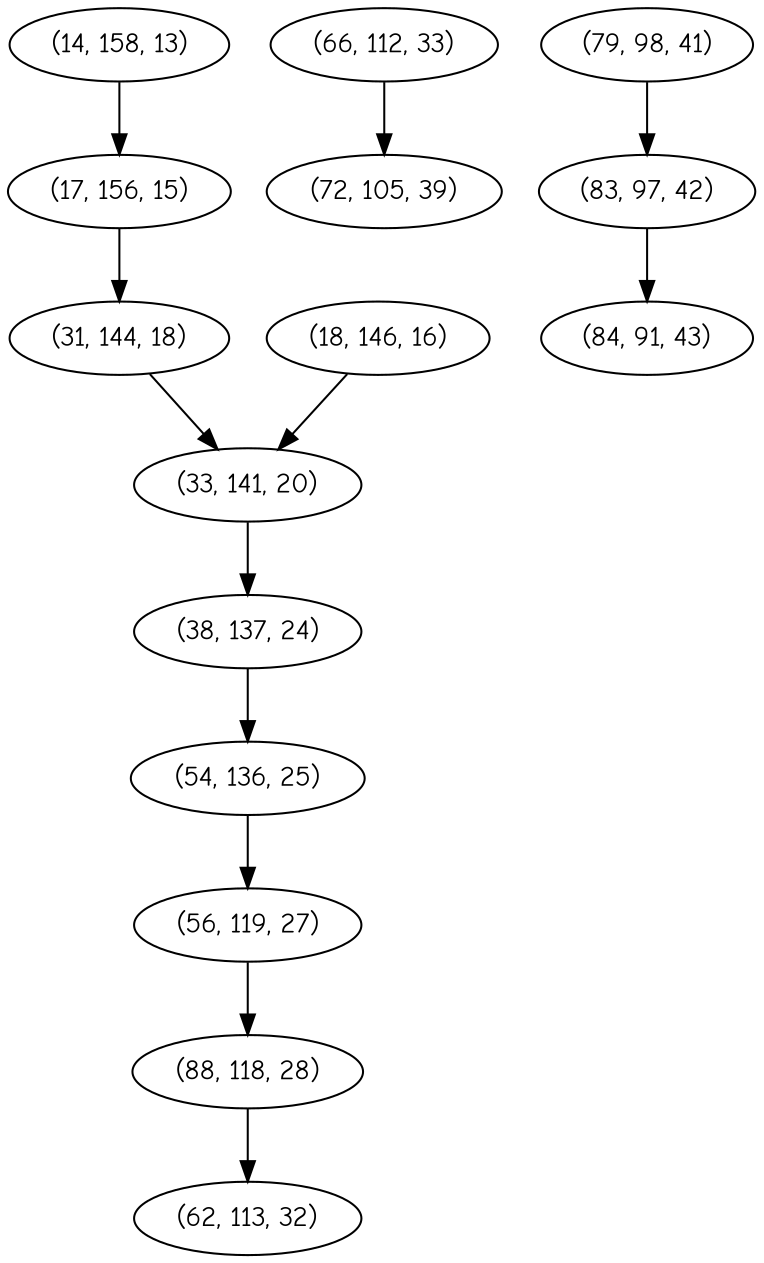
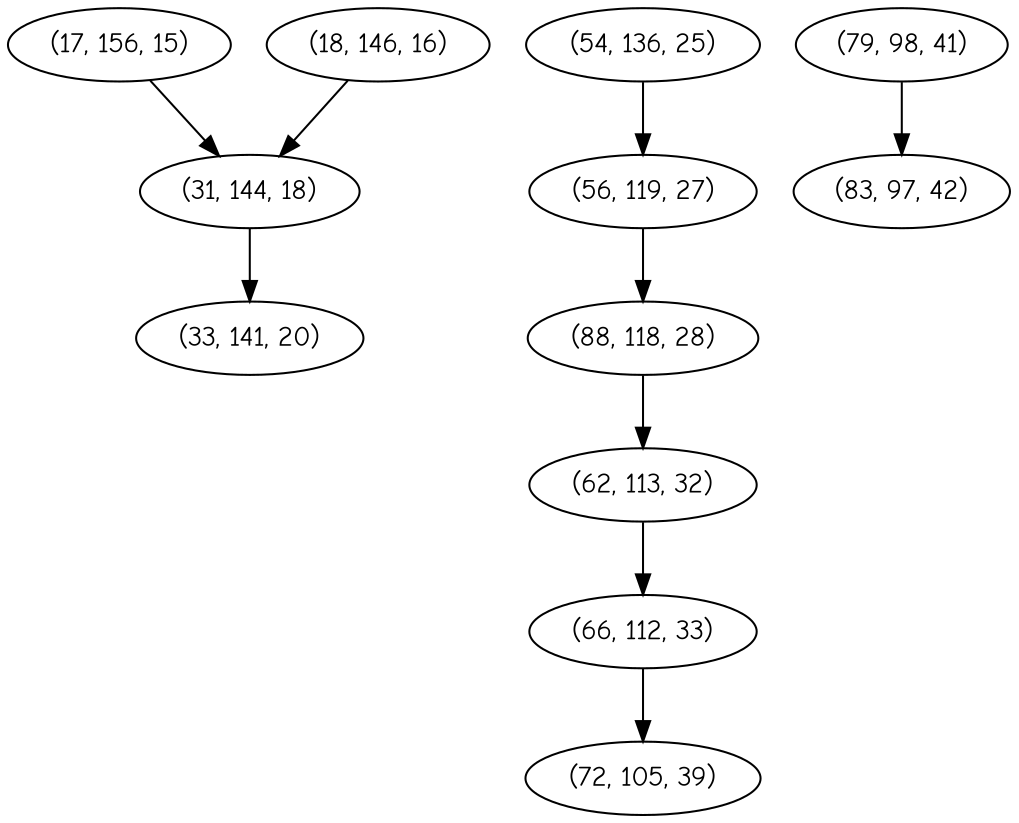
(119, 45) -> none
(647, 338) -> none
(320, 404) -> (321, 111)
none -> (643, 548)
(248, 632) -> none
